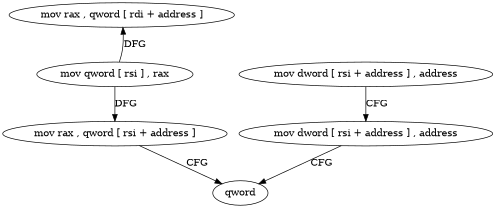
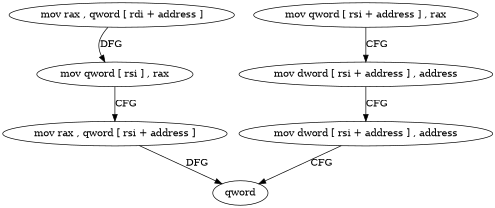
none -> (366, 15)
(123, 48) -> (100, 41)
(126, 104) -> (126, 104)
(197, 163) -> (197, 163)
